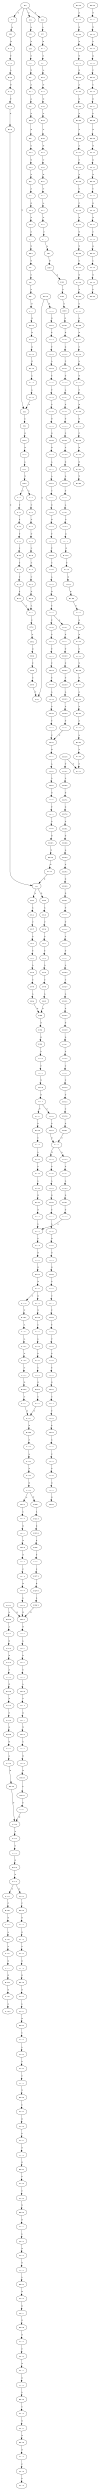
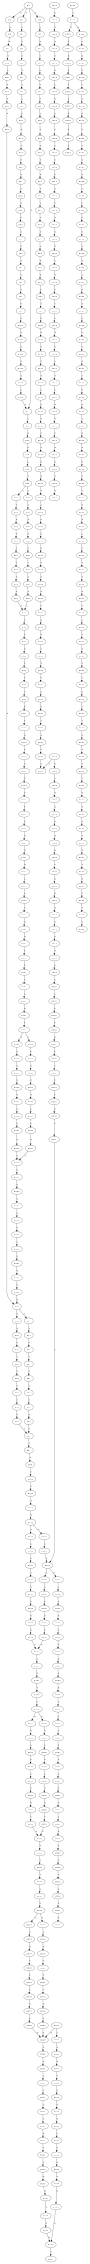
(41, 497) -> (24, 705)
none -> (54, 498)
none -> (82, 634)
(15, 1853) -> none
